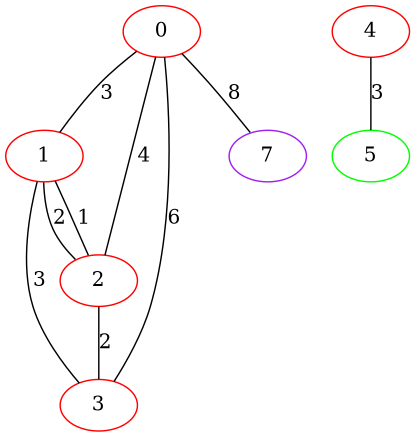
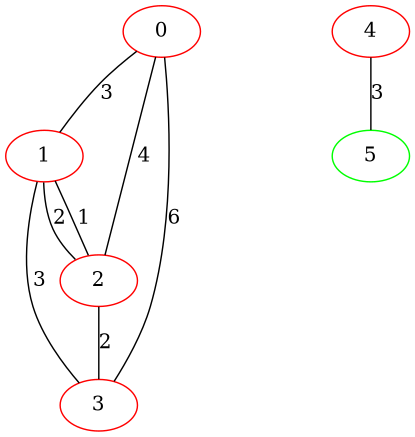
(268, 156) -> none
